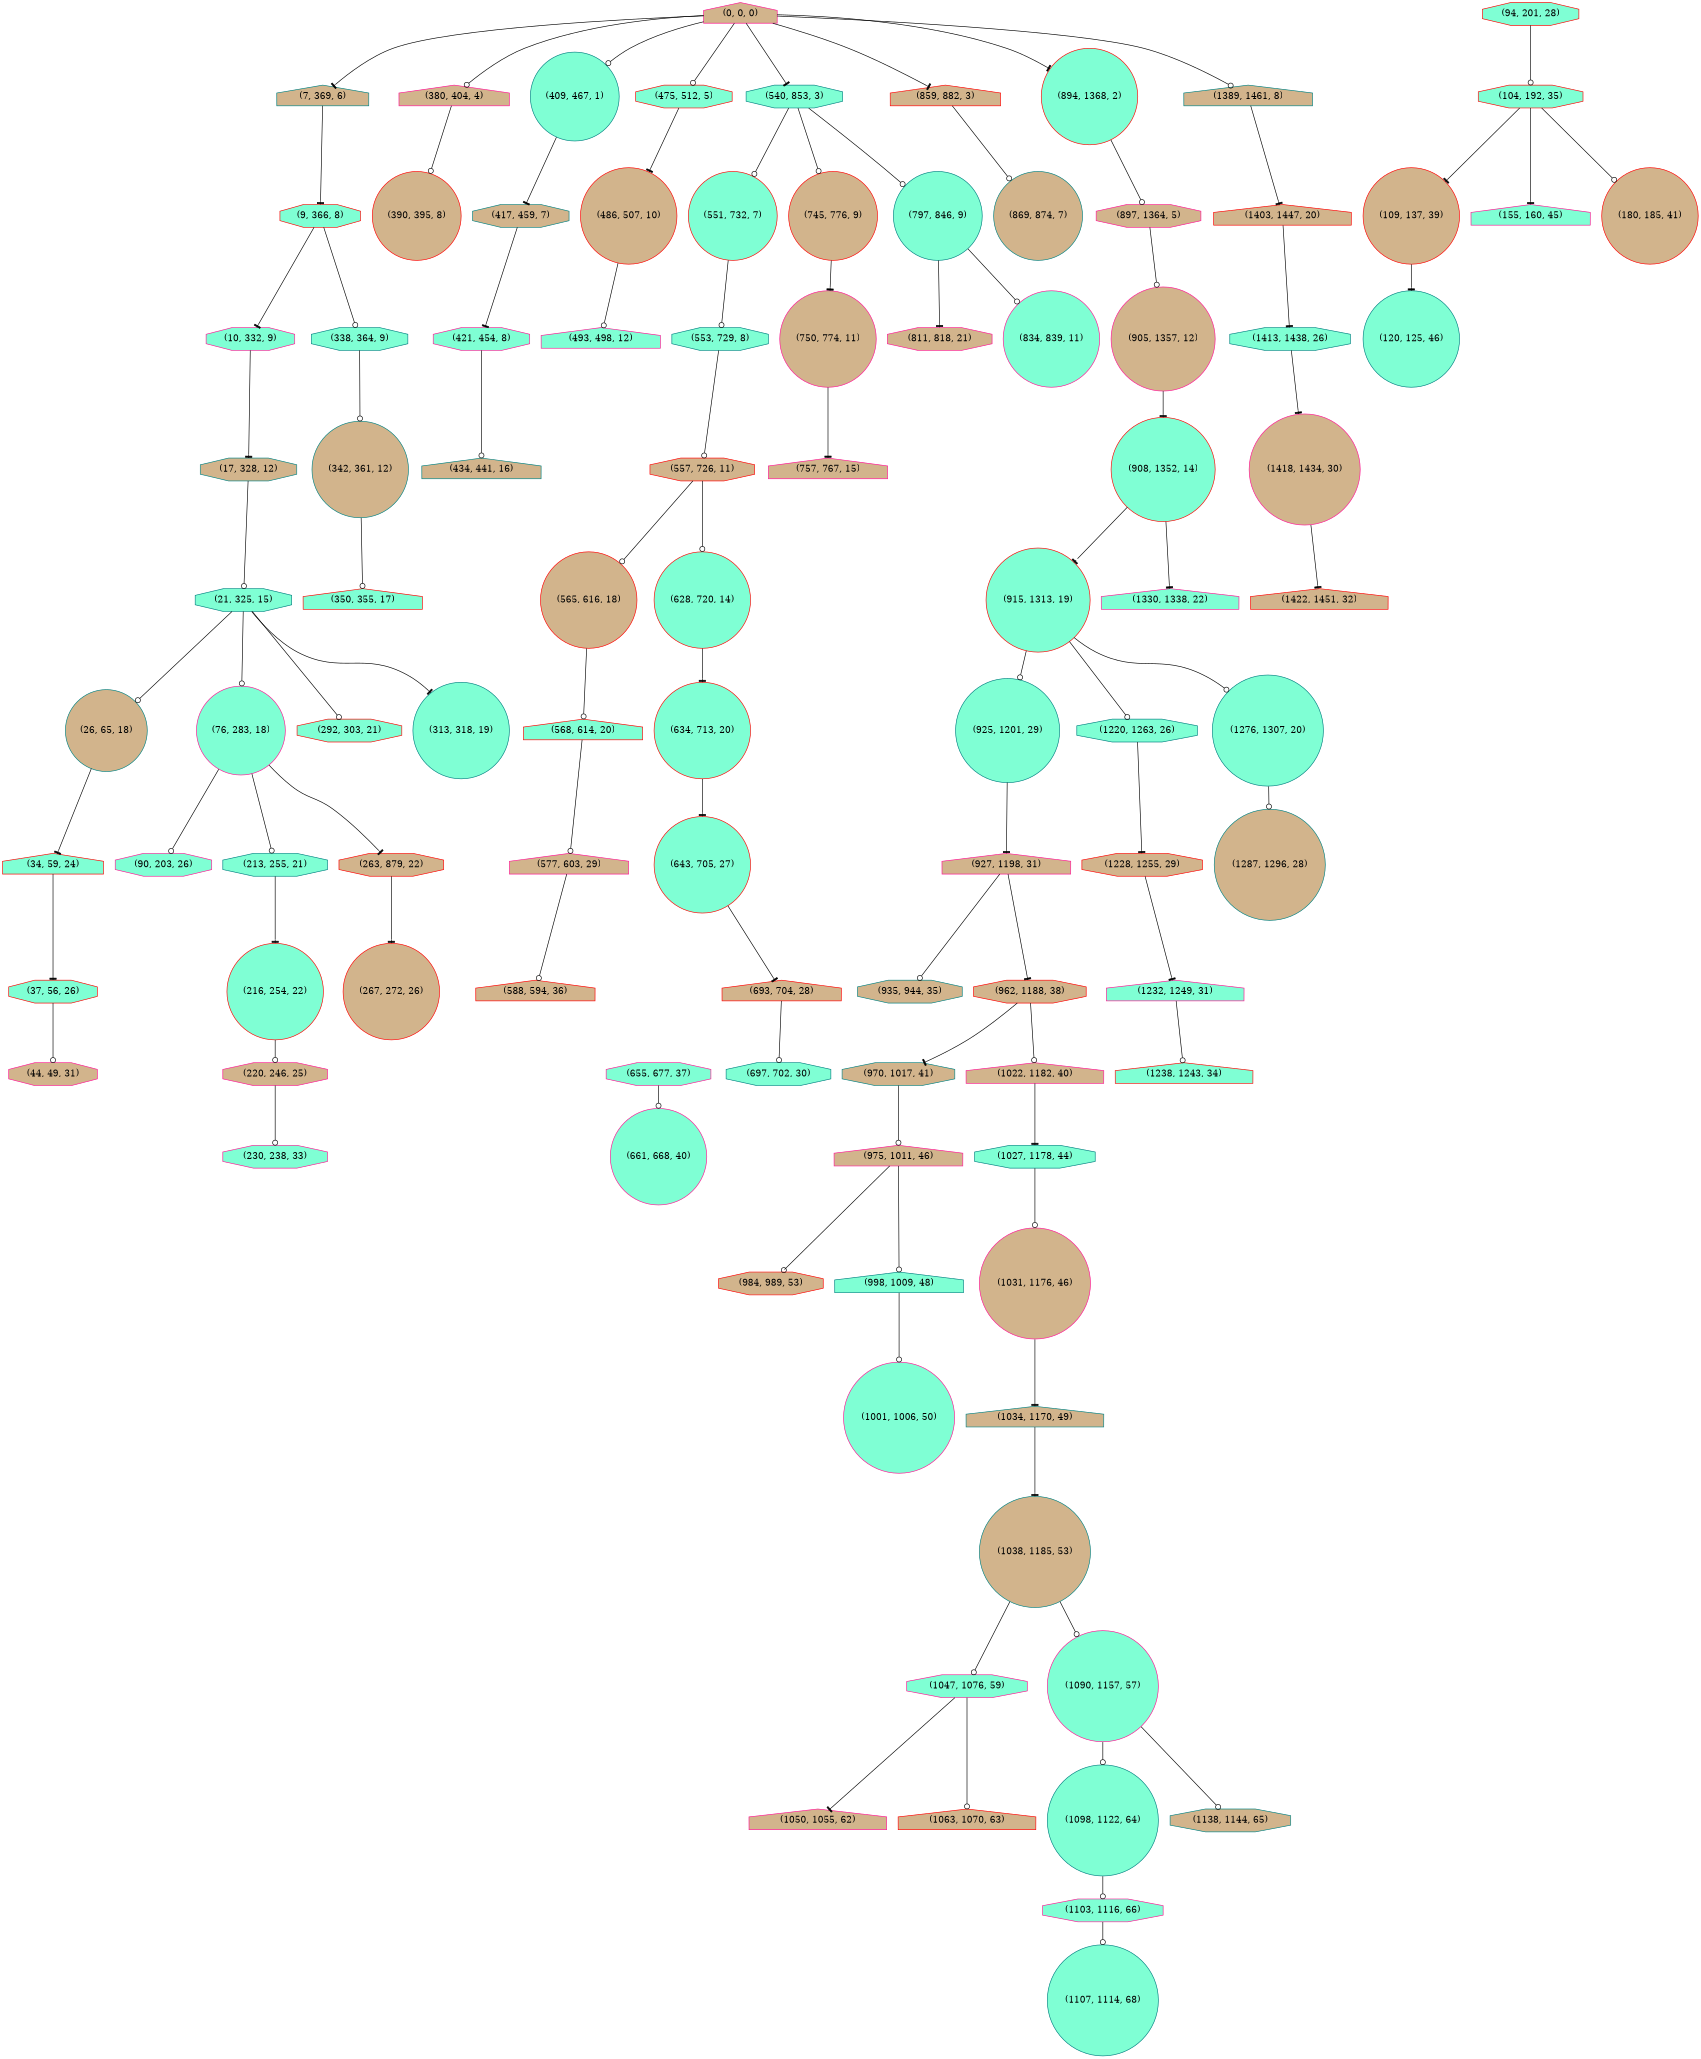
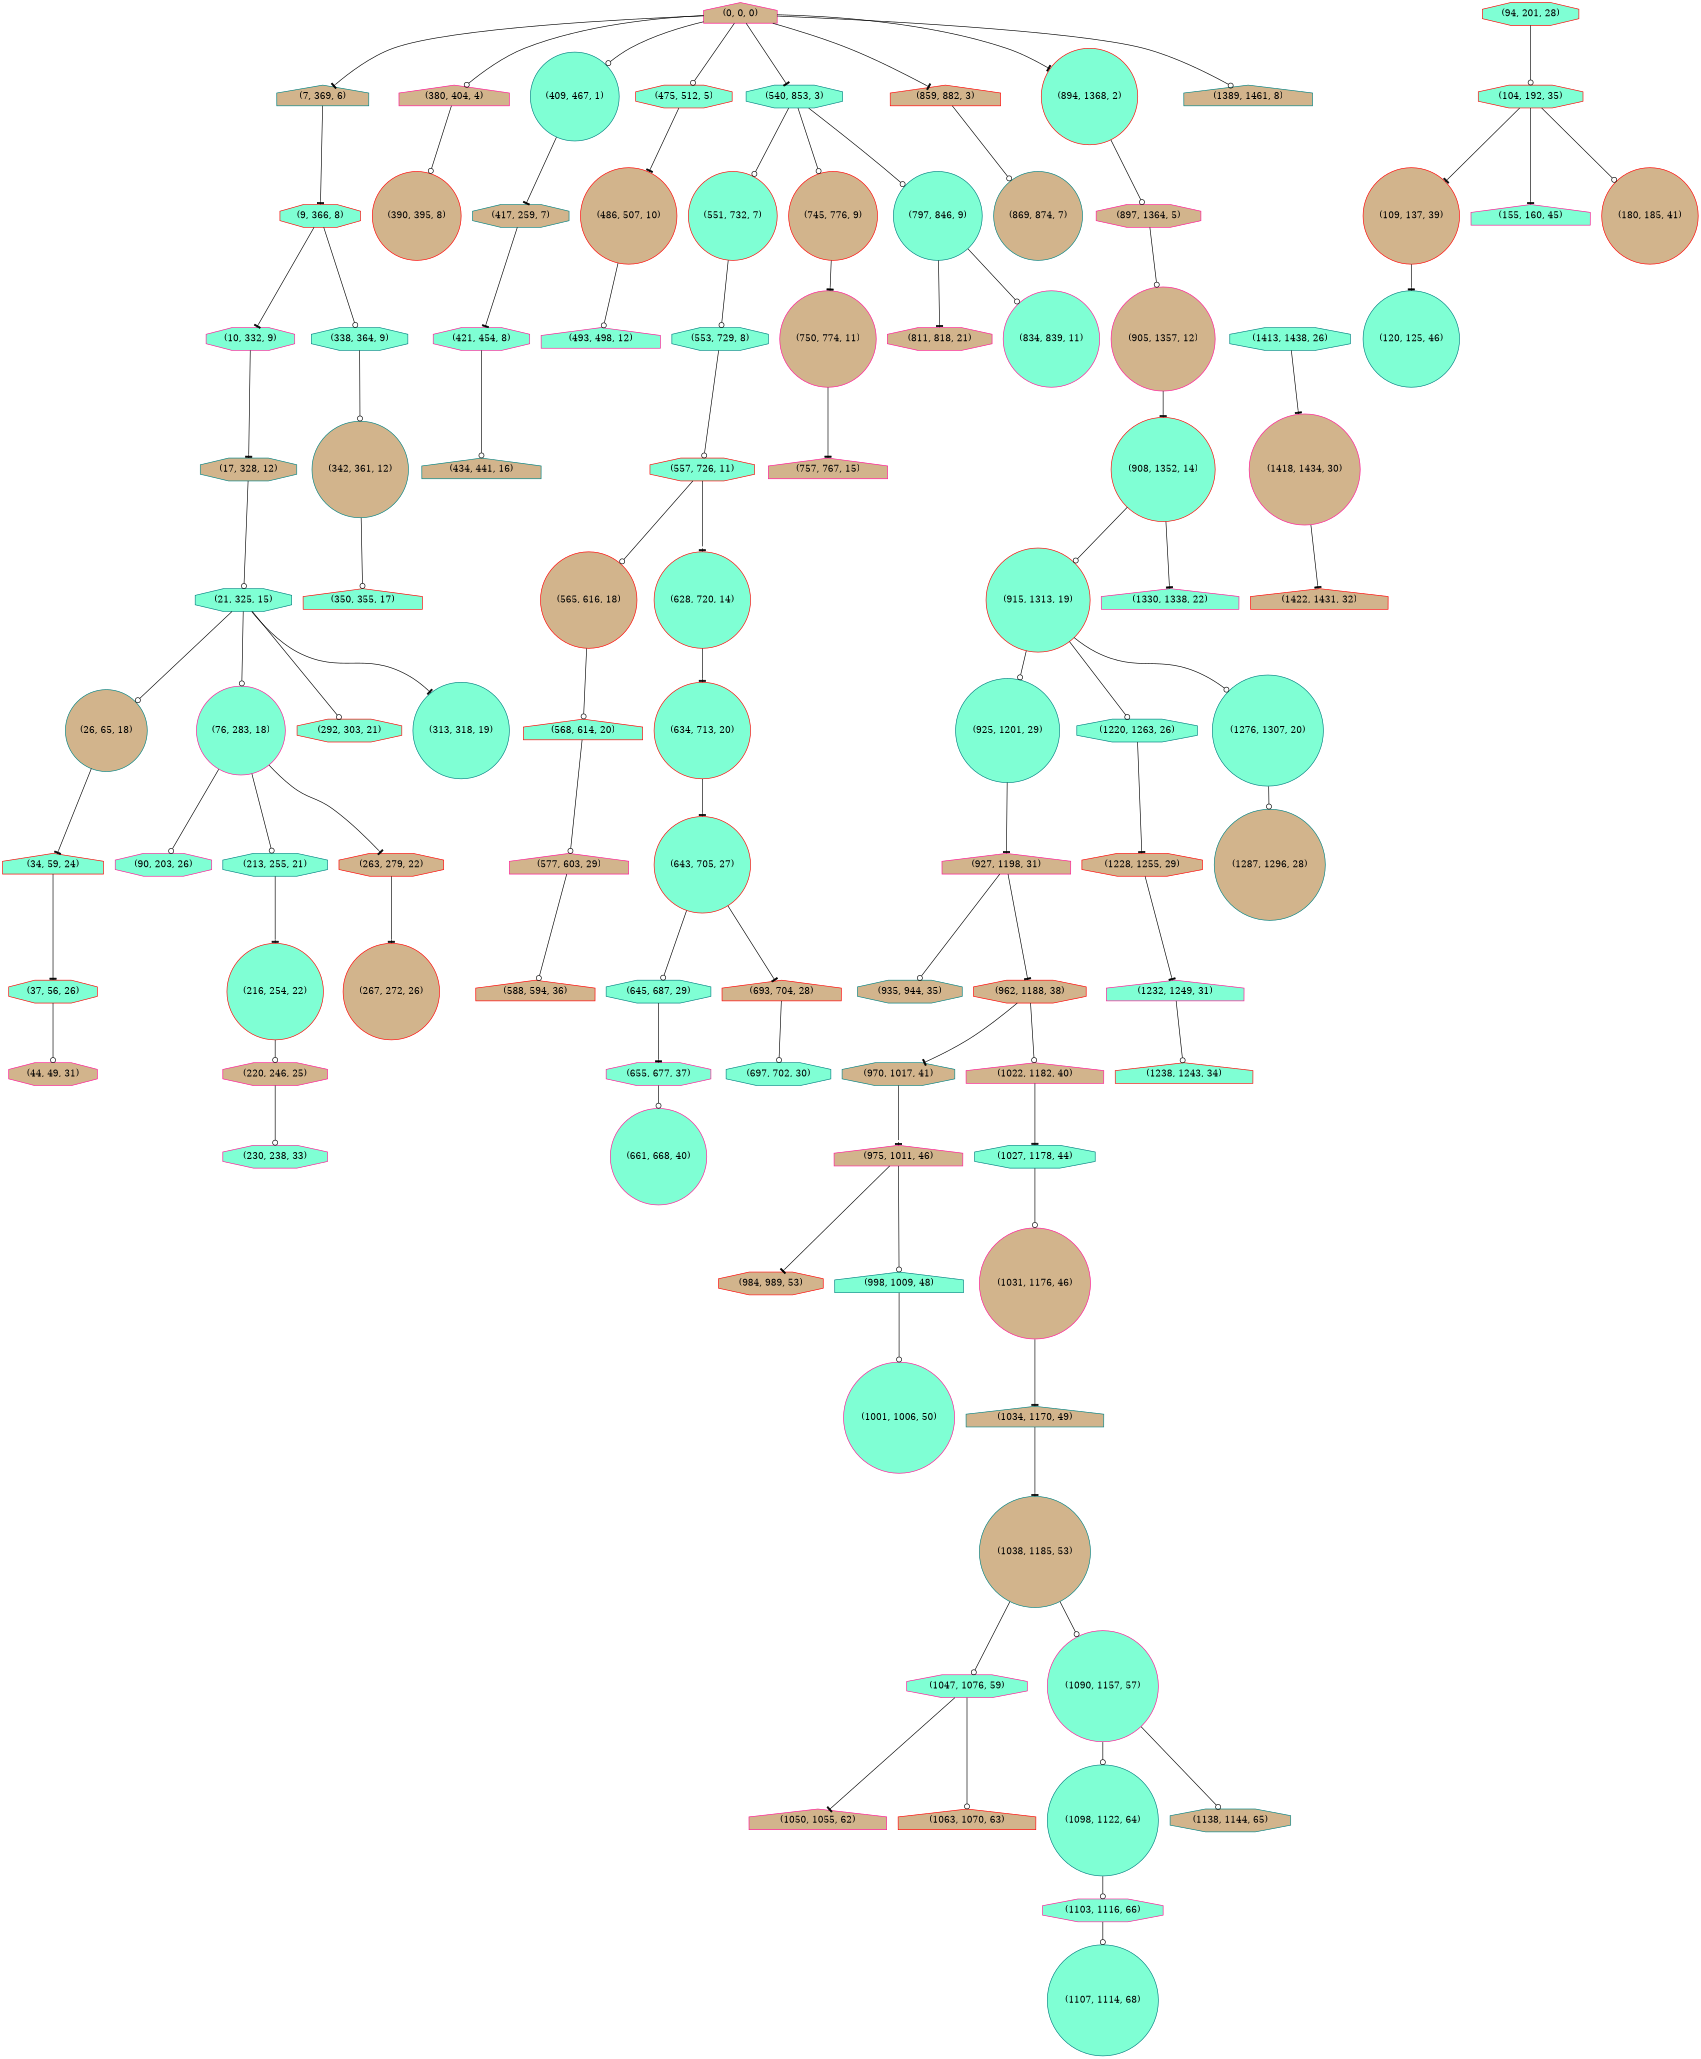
(521, 216) -> (521, 216)
(1282, 216) -> none
(702, 470) -> (702, 470)
(702, 514) -> (702, 514)
(1102, 533) -> (1102, 533)
(1319, 600) -> (1319, 600)
(391, 865) -> (391, 865)
none -> (659, 992)
(898, 1113) -> (898, 1113)
(837, 1218) -> (837, 1218)
